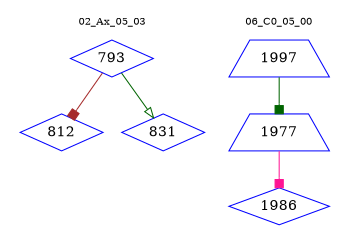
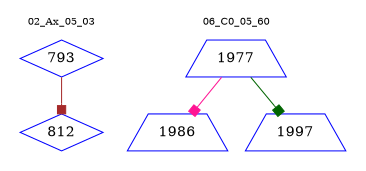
(279, 22) -> (237, 22)
(279, 90) -> (263, 92)
(163, 132) -> none
(279, 206) -> (178, 132)
